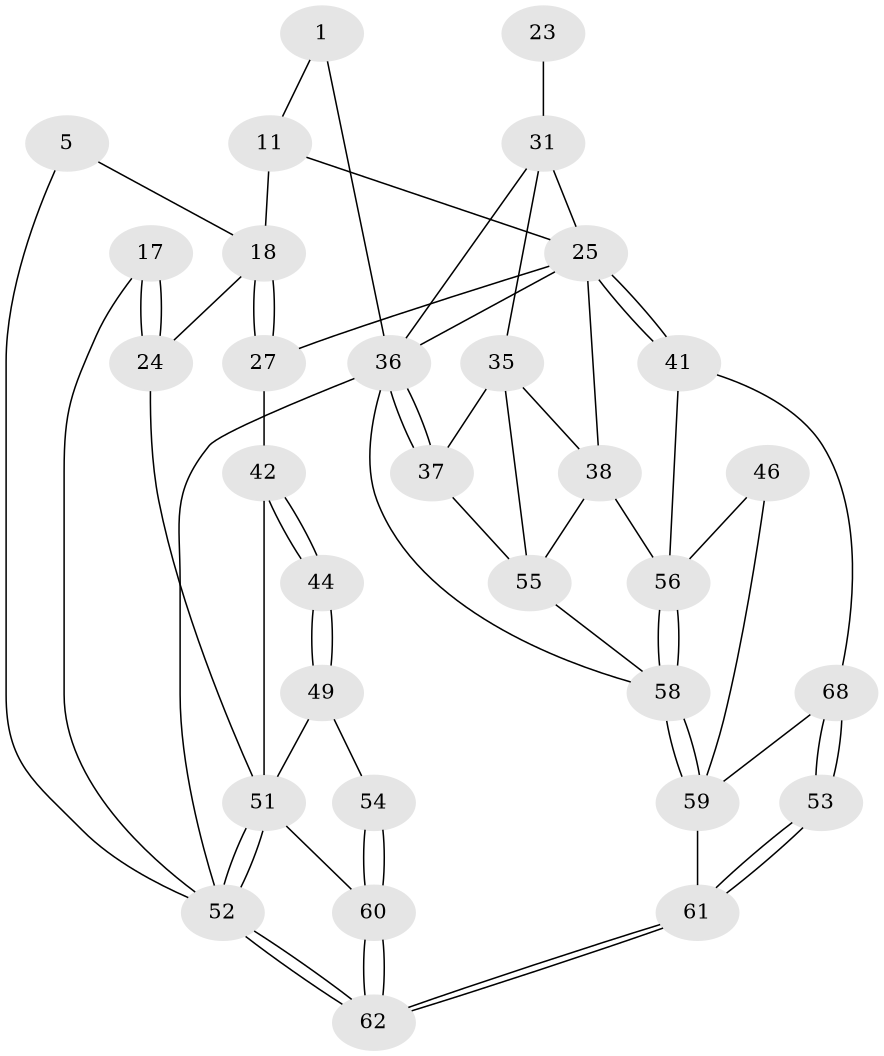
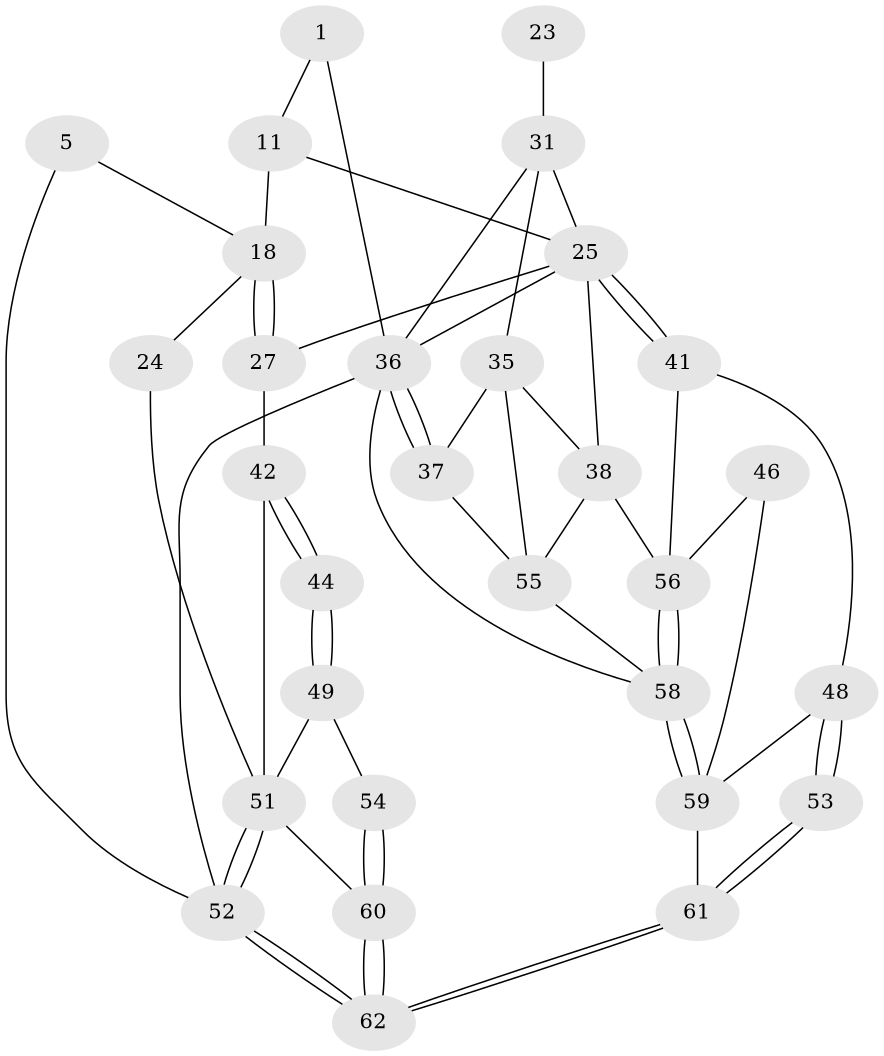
(151, 253) -> none
(836, 693) -> (836, 693)
